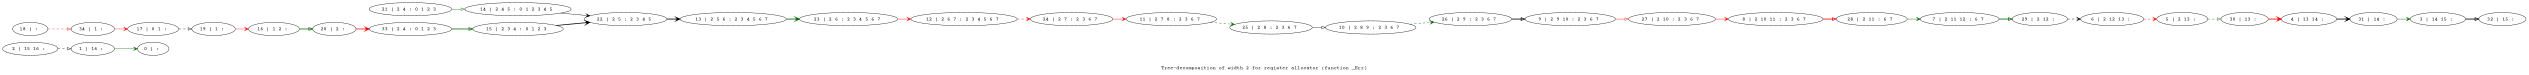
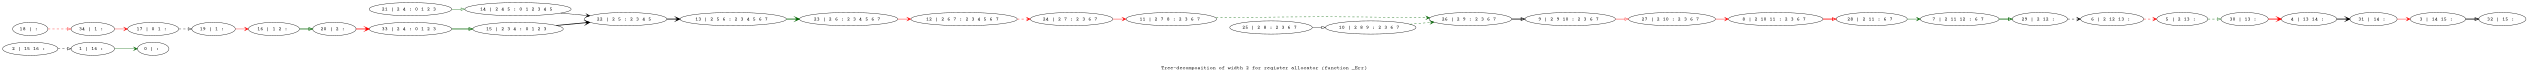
(2402, 19) -> (2402, 19)
(1221, 23) -> (1321, 17)
